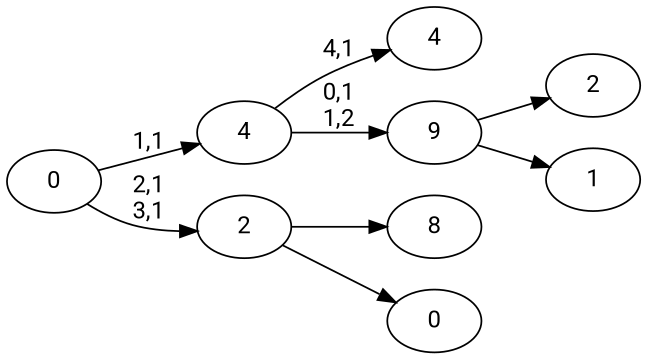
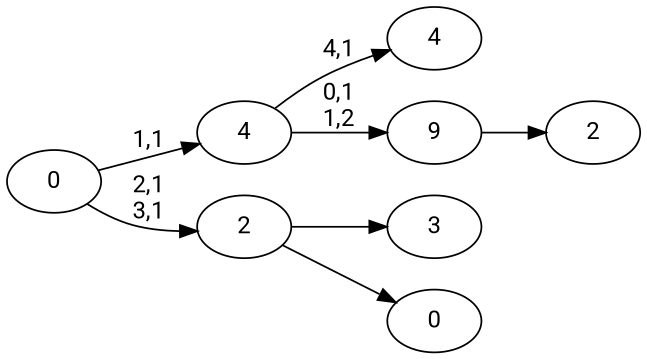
(593, 180) -> none
(434, 227) -> (434, 227)
